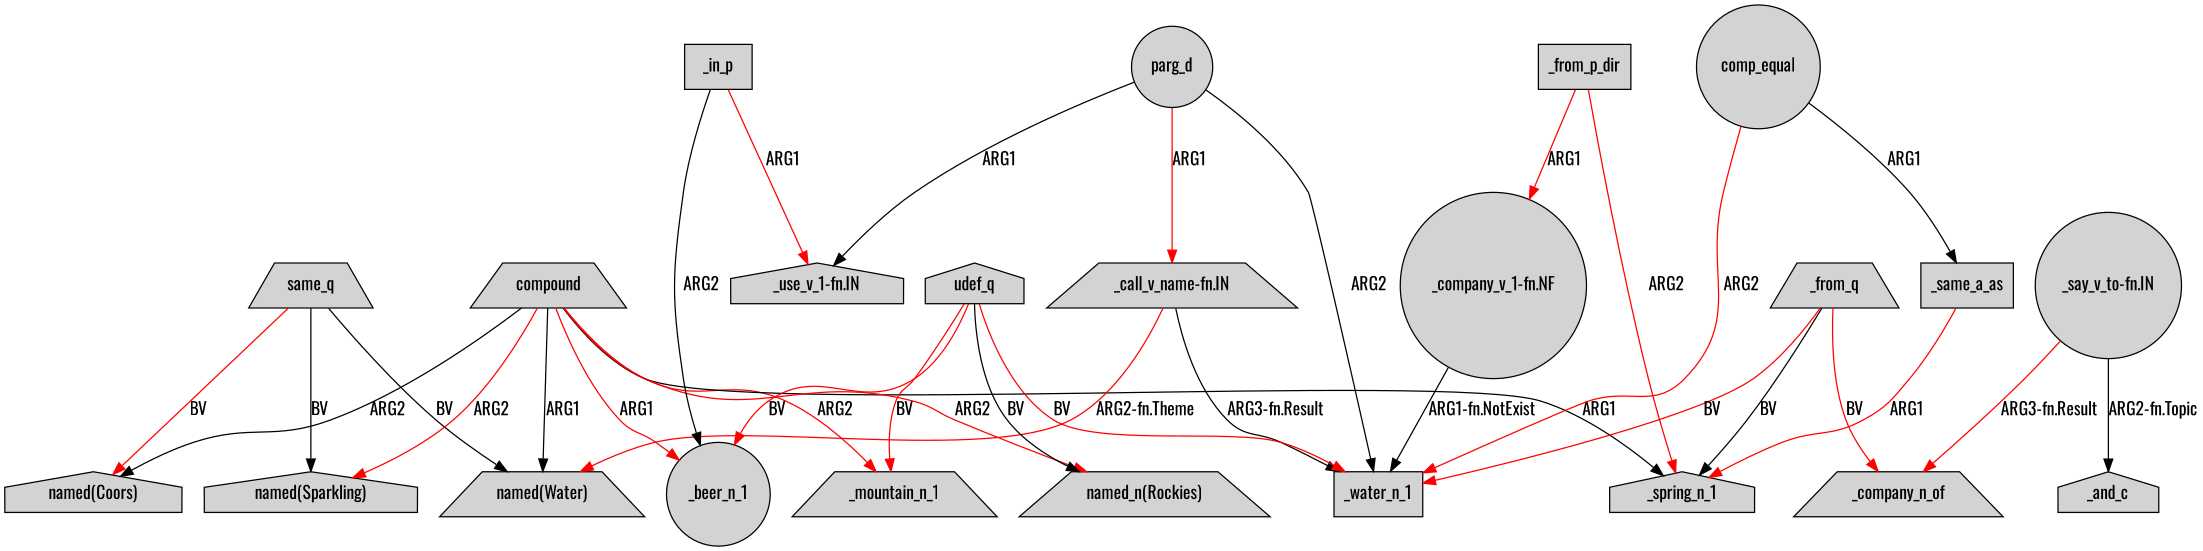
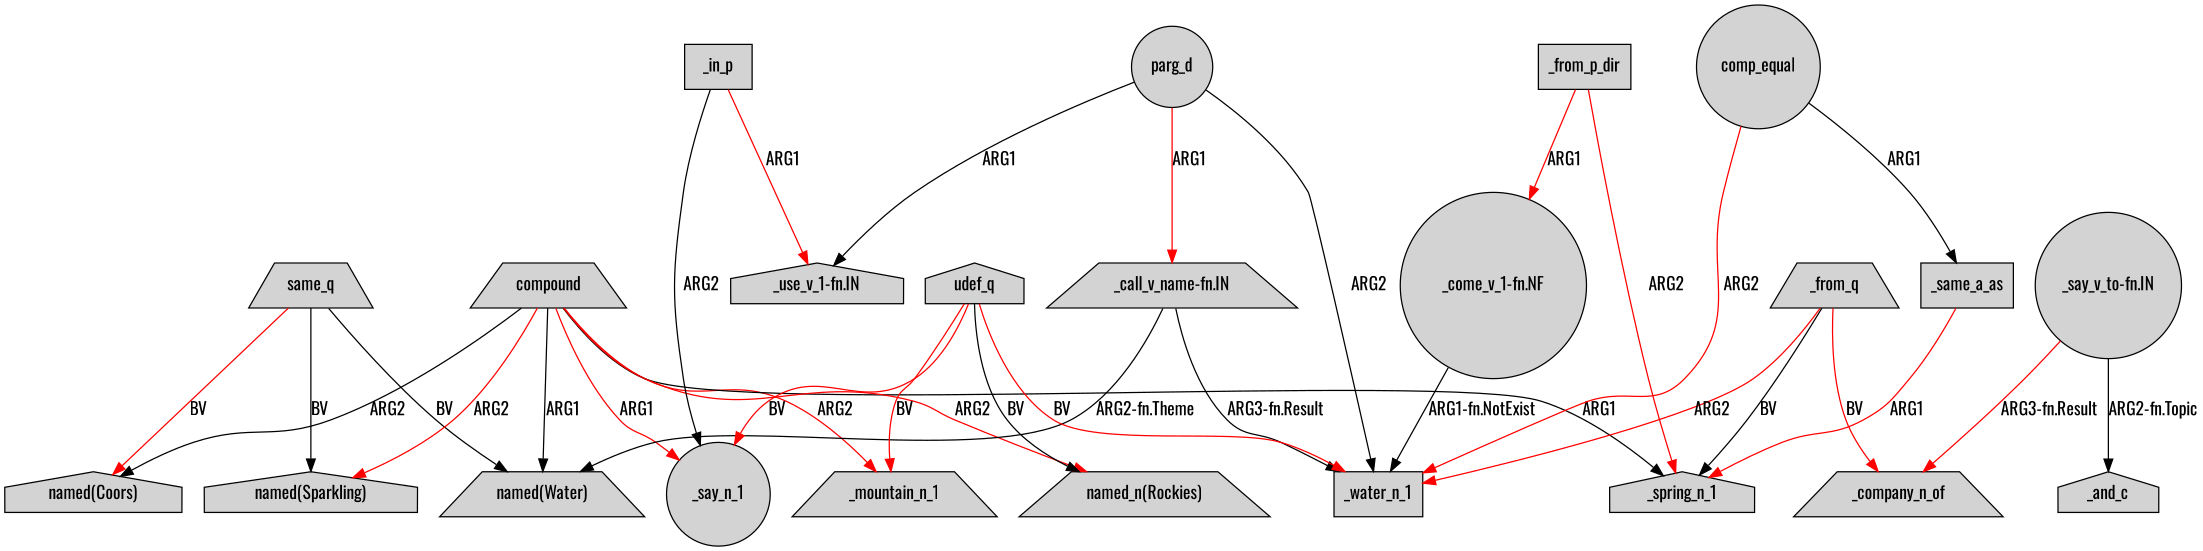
(1493, 286) -> (1493, 286)
(1712, 410) -> (1712, 410)
(904, 440) -> (904, 440)
(718, 494) -> (718, 494)
